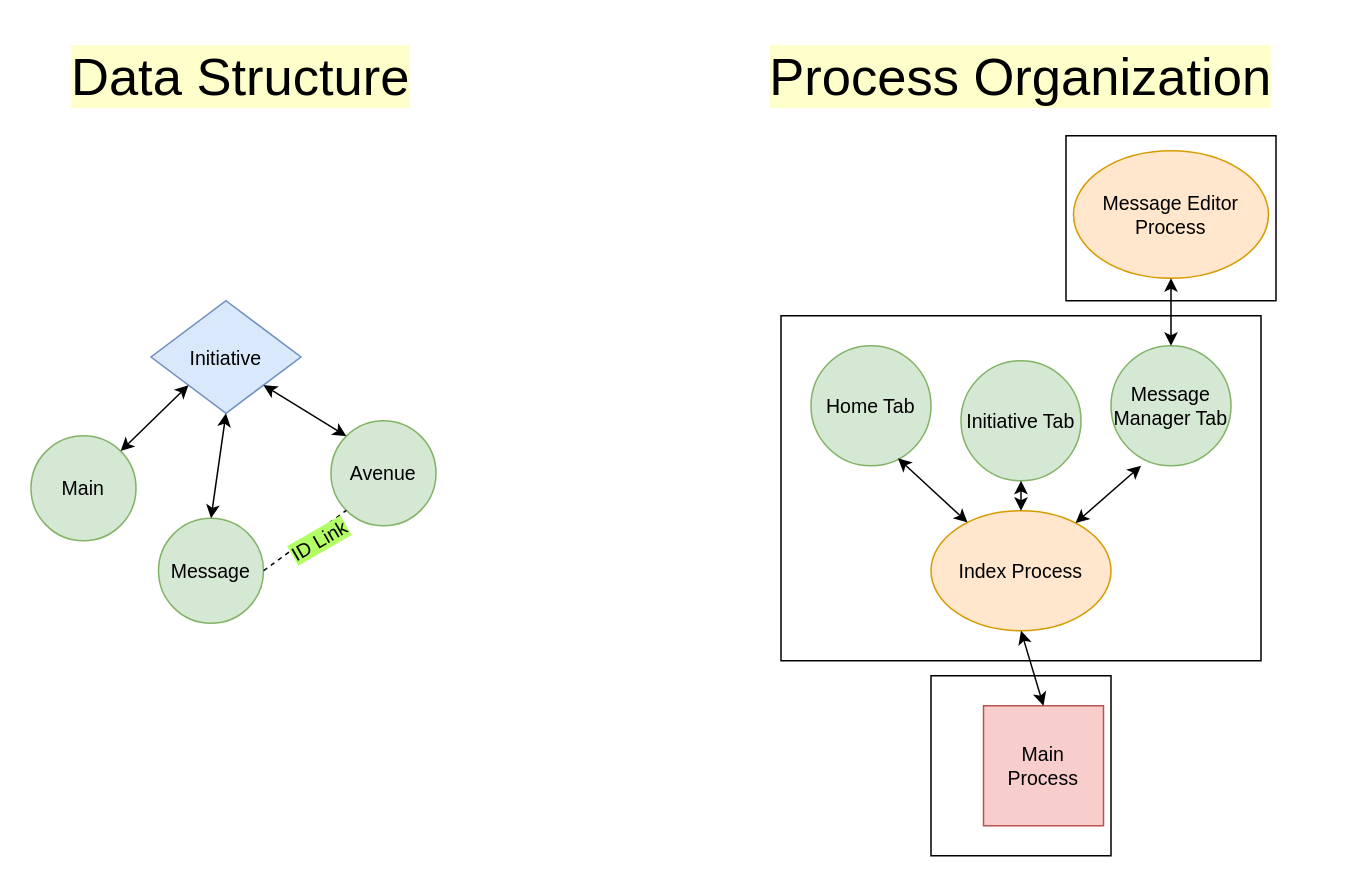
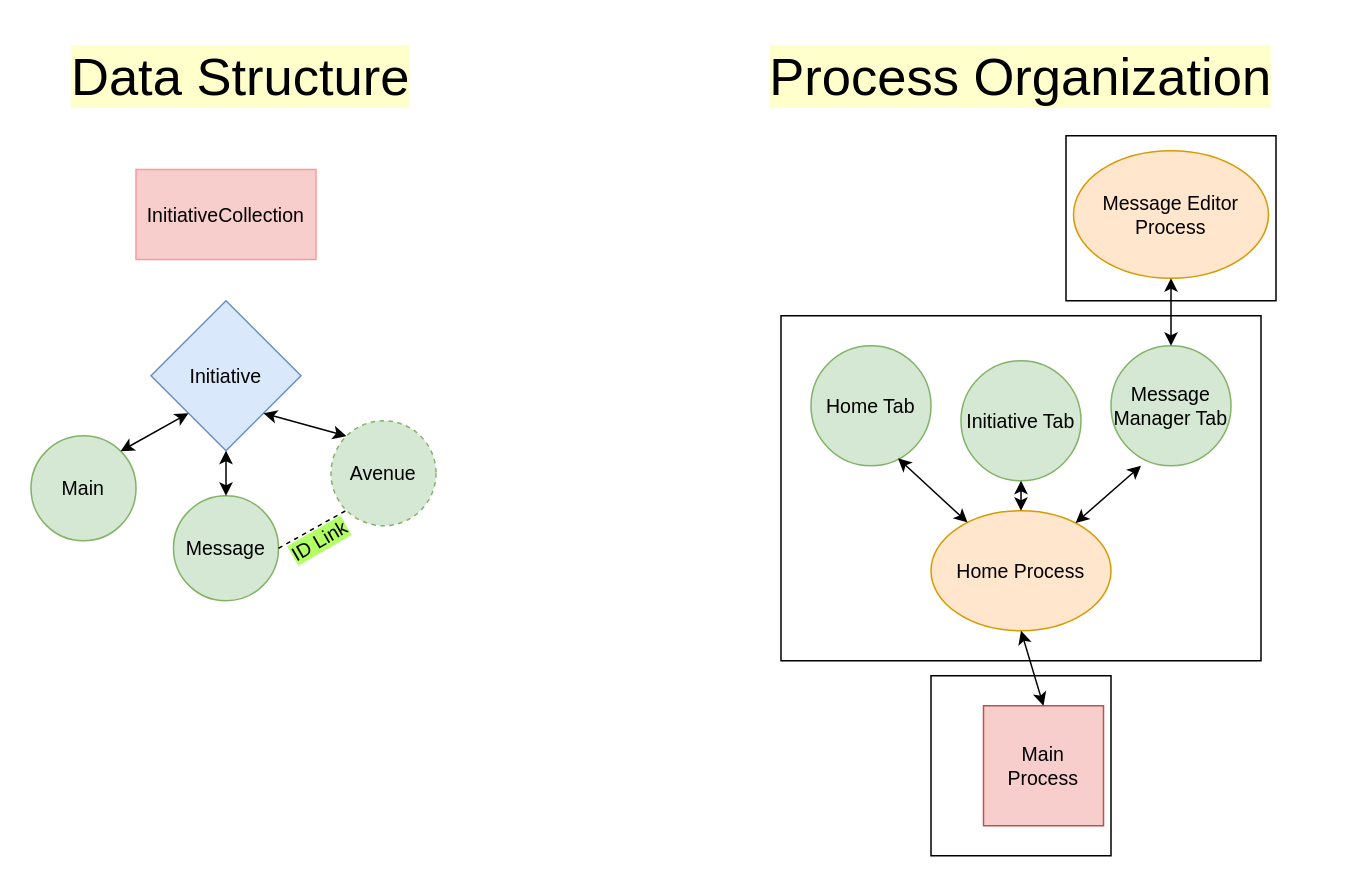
none -> (226, 215)
(226, 357) -> (226, 376)
(383, 473) -> (383, 473)
(211, 571) -> (226, 548)
(1021, 571) -> (1021, 571)
